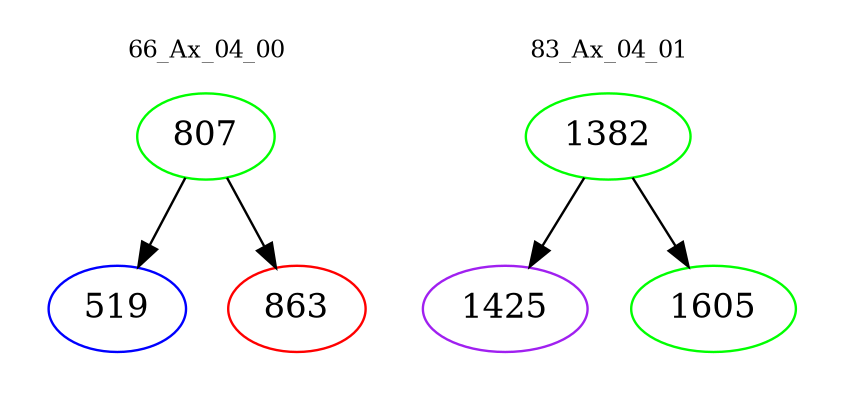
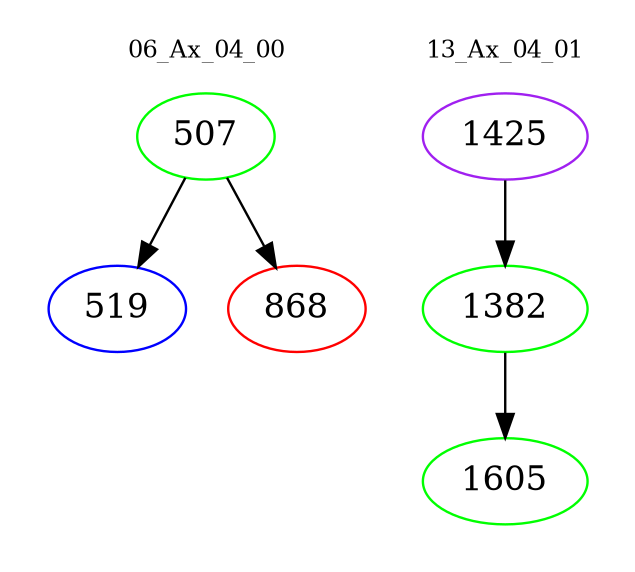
(207, 51) -> (207, 51)
(609, 51) -> (505, 51)
(206, 136) -> (206, 136)
(563, 212) -> (505, 211)
(297, 309) -> (297, 309)
